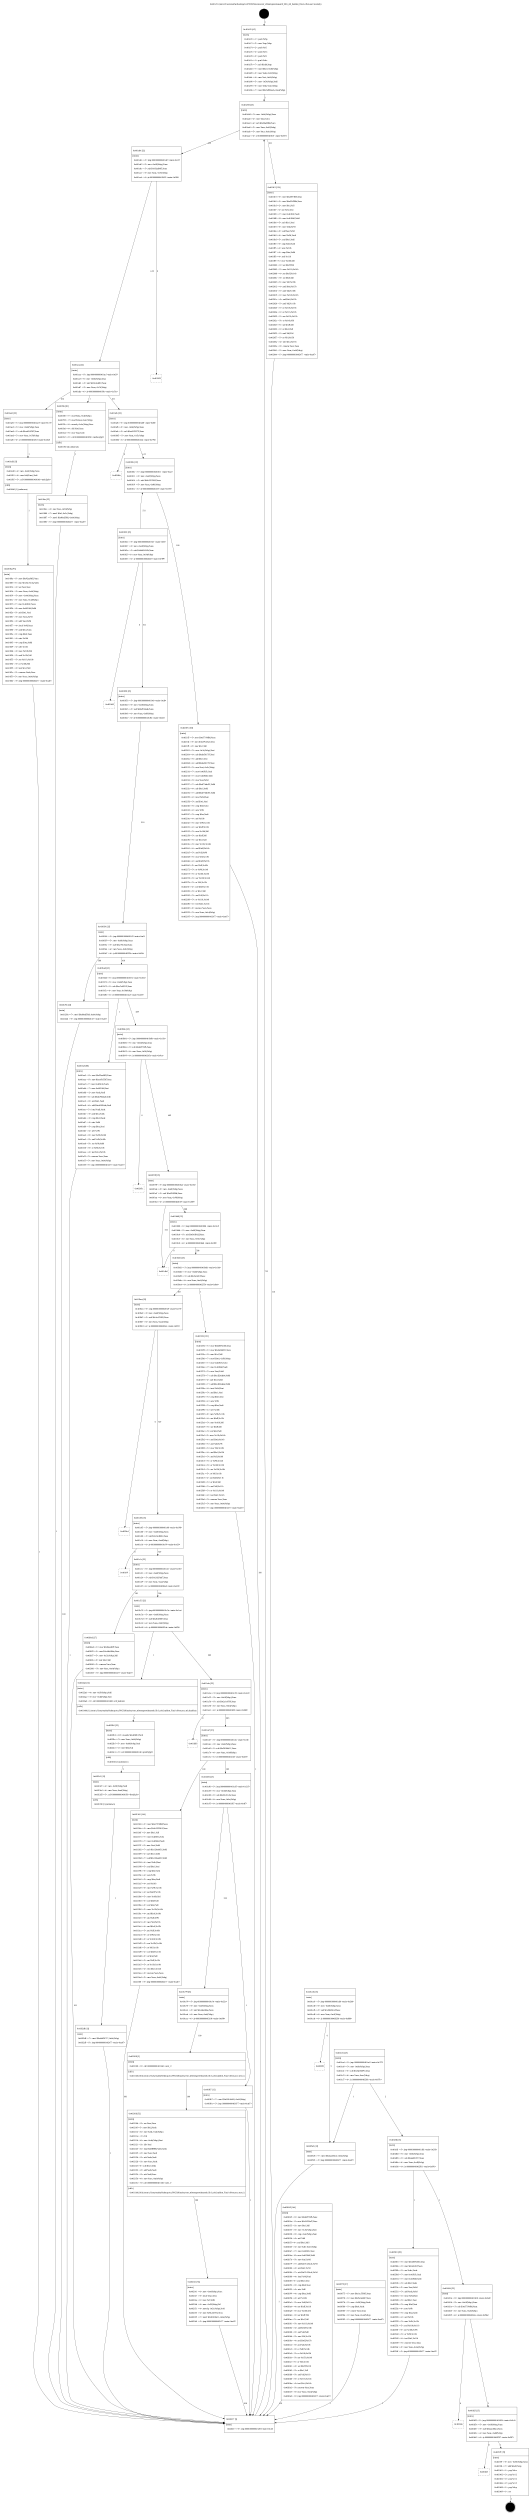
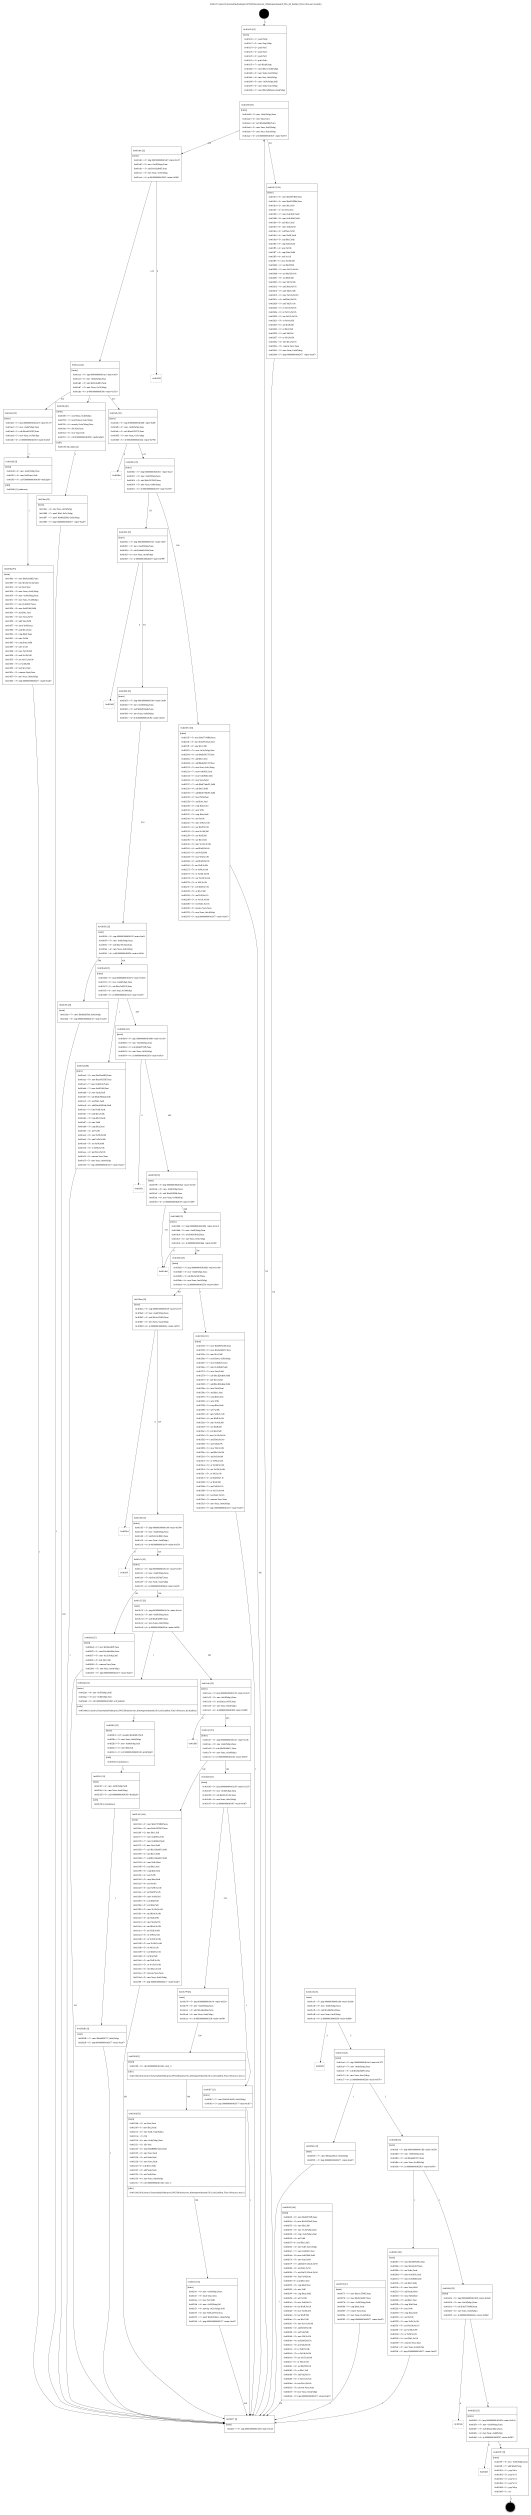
(264, 97) -> none
(140, 511) -> (148, 510)
(330, 2082) -> (344, 2035)
